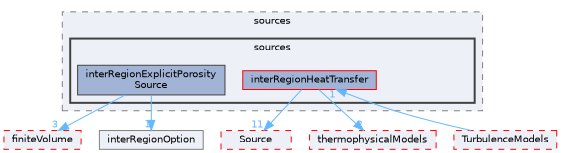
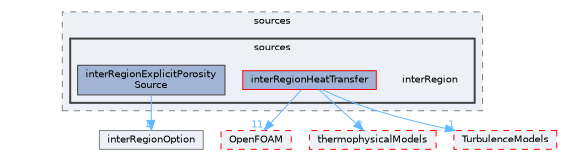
none -> (430, 80)
(417, 117) -> (398, 117)
(43, 140) -> none
(256, 140) -> (256, 140)
